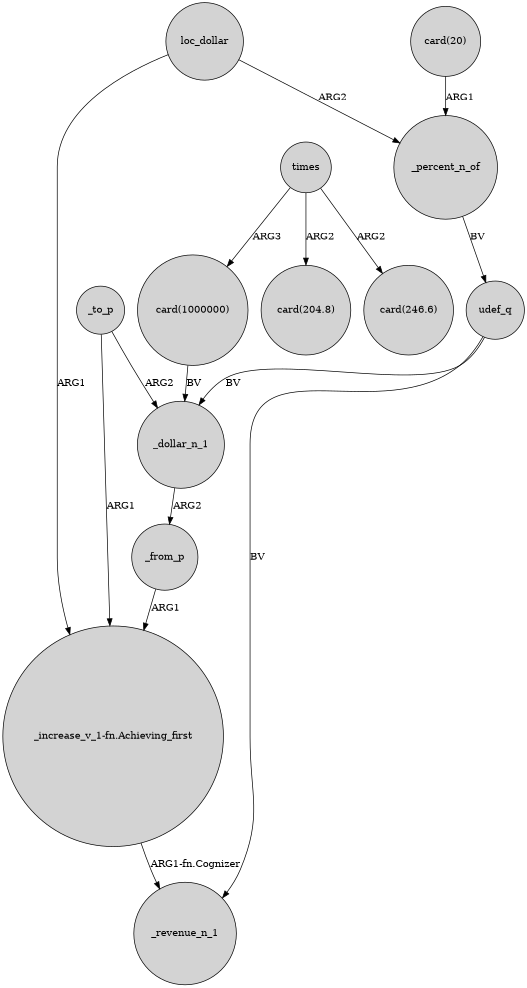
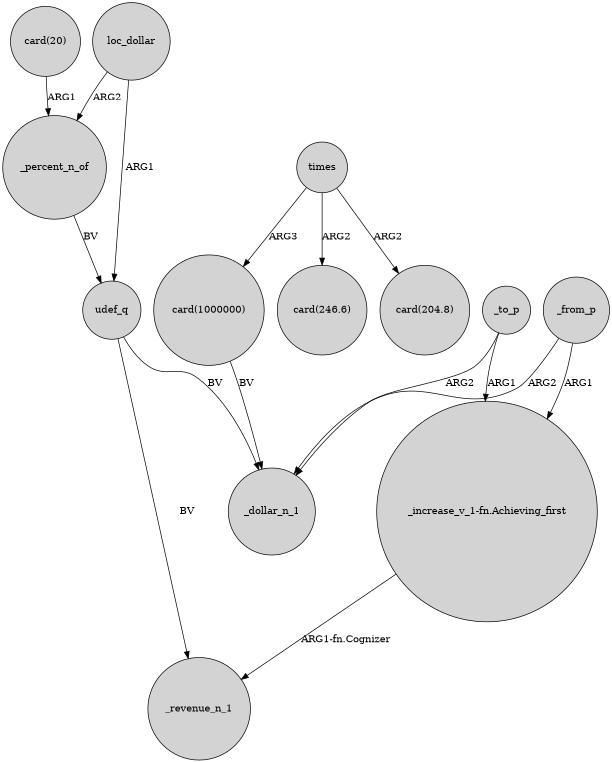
(57, 314) -> (122, 177)
(173, 503) -> (427, 392)
